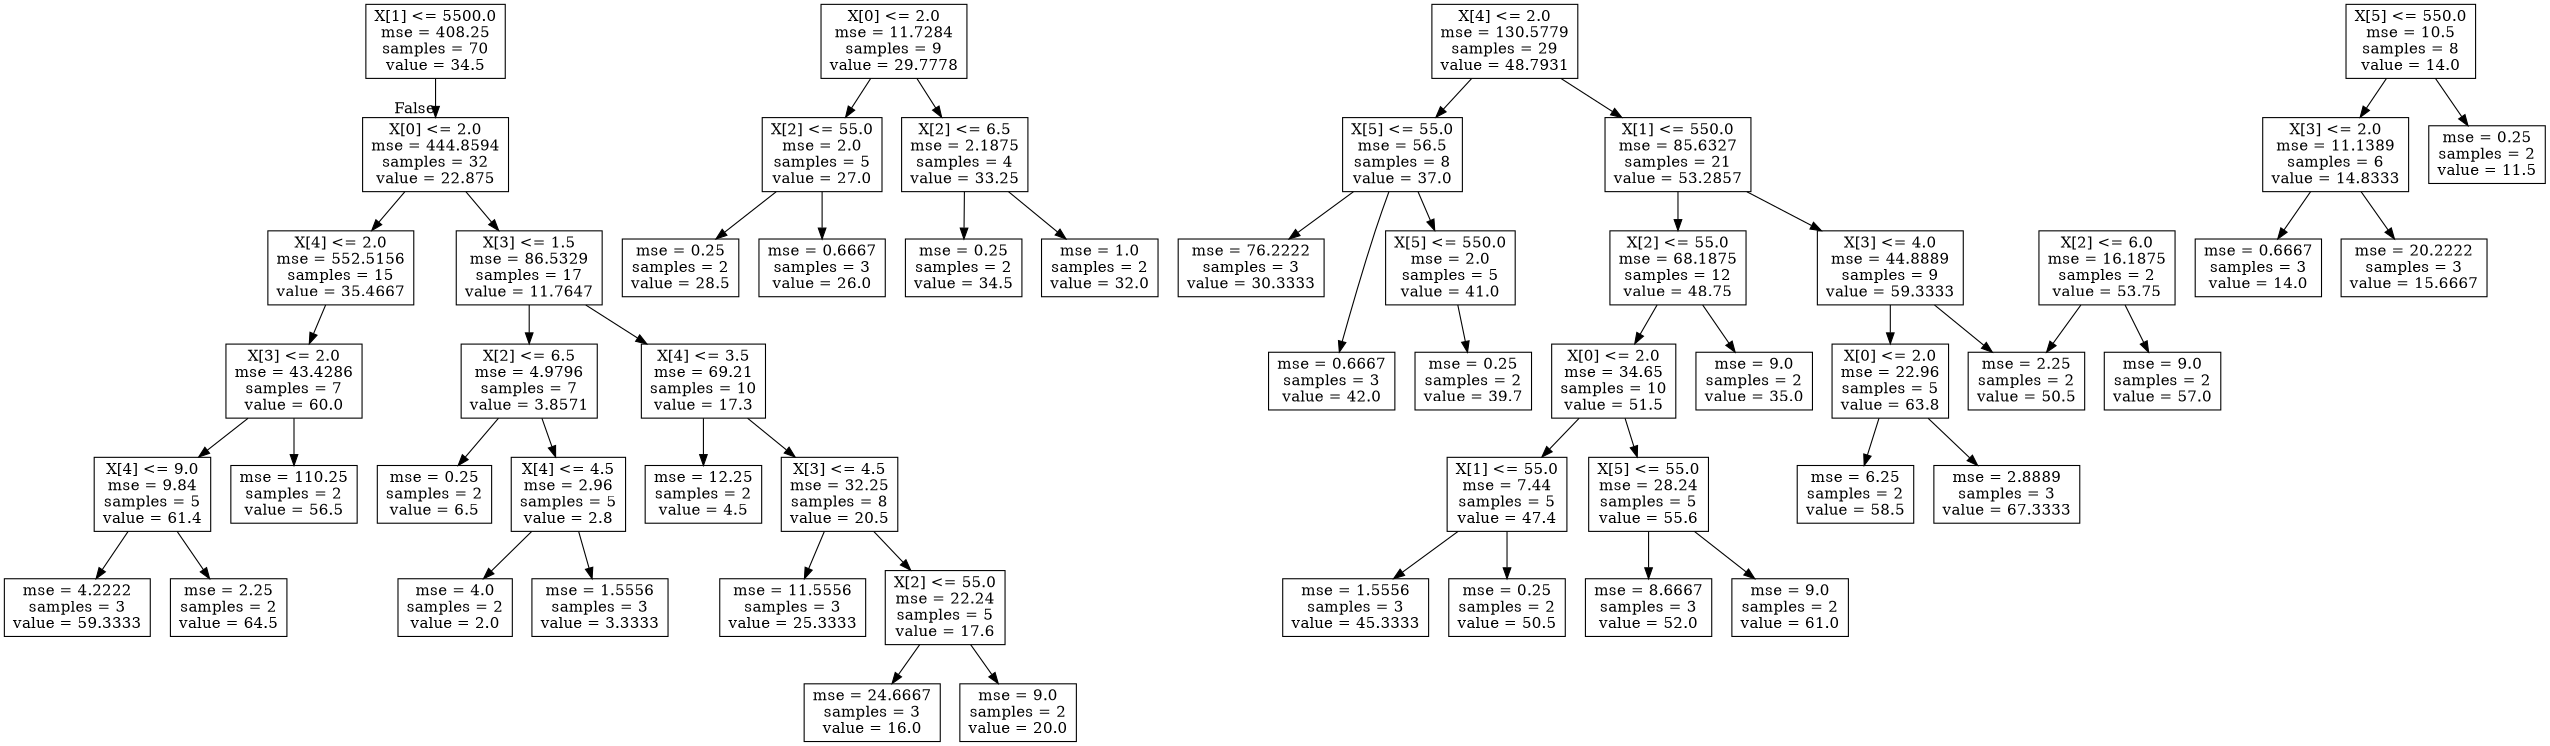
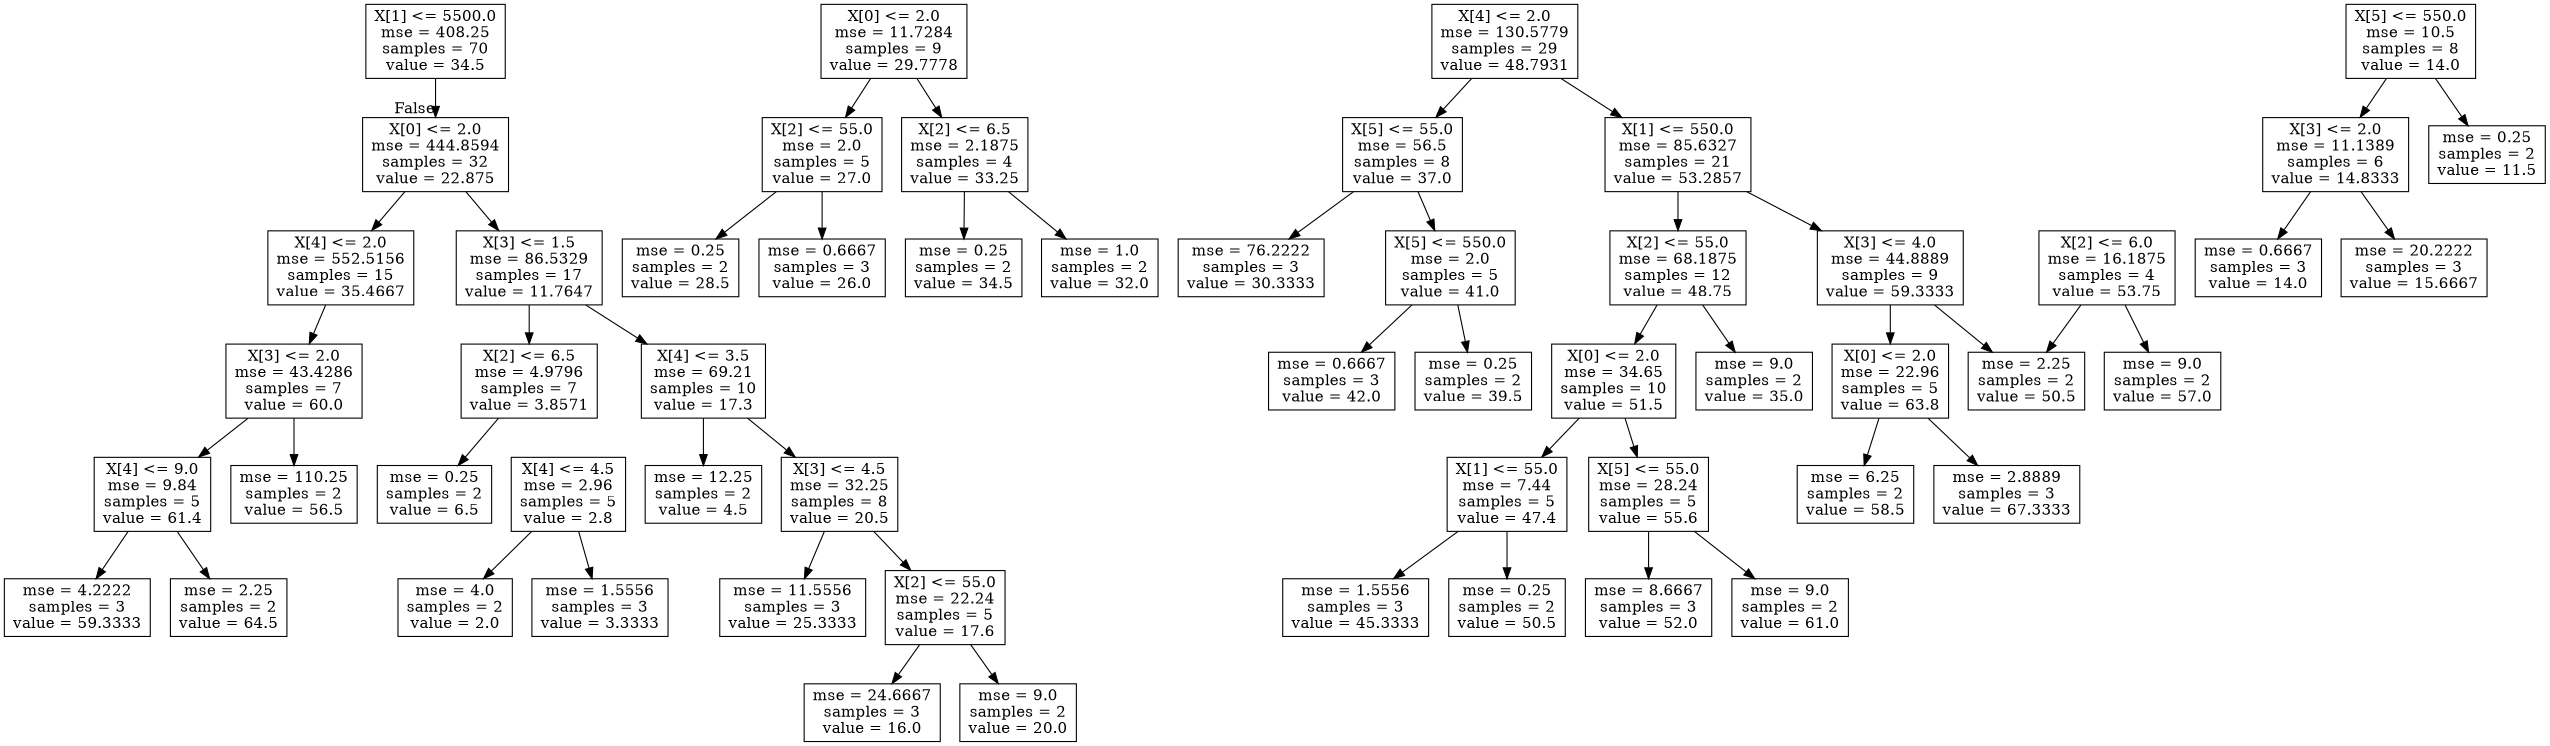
(1364, 266) -> (1391, 325)
(2107, 268) -> (2107, 268)
(1473, 381) -> (1473, 381)
(547, 432) -> none
